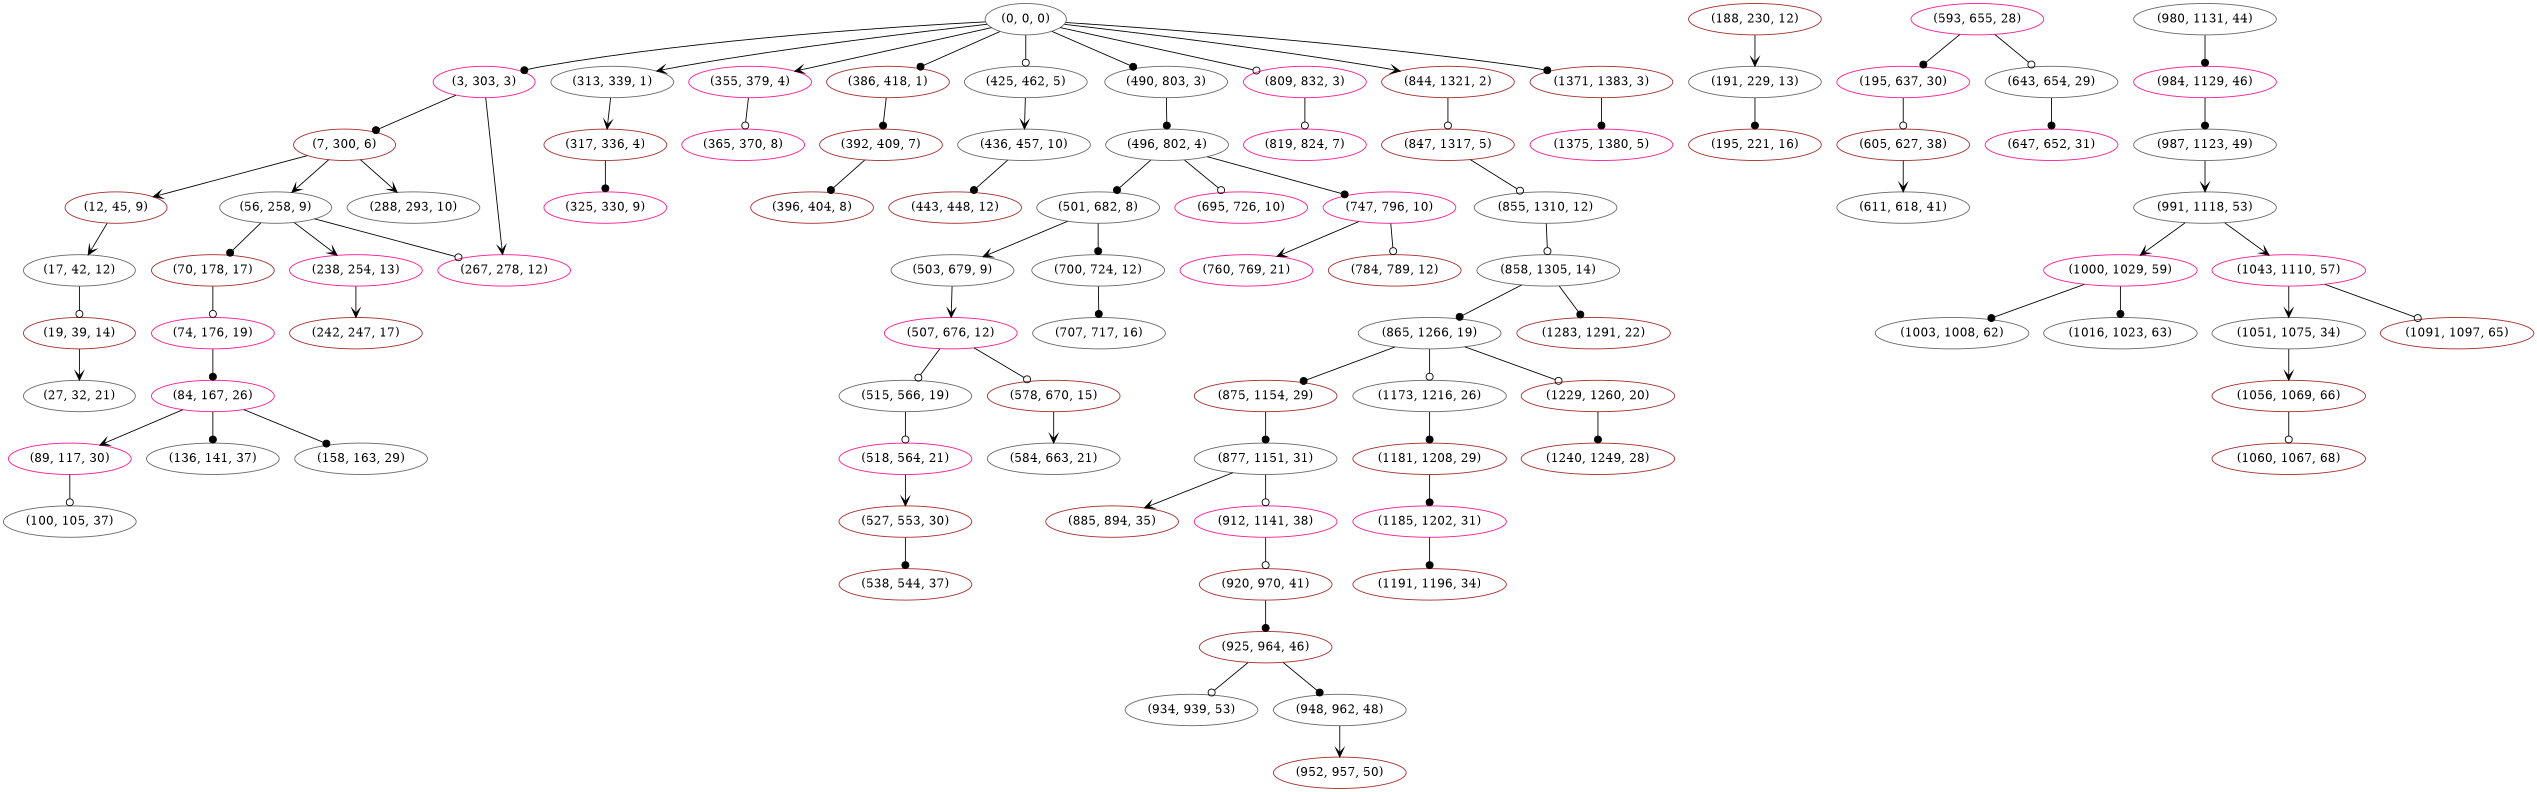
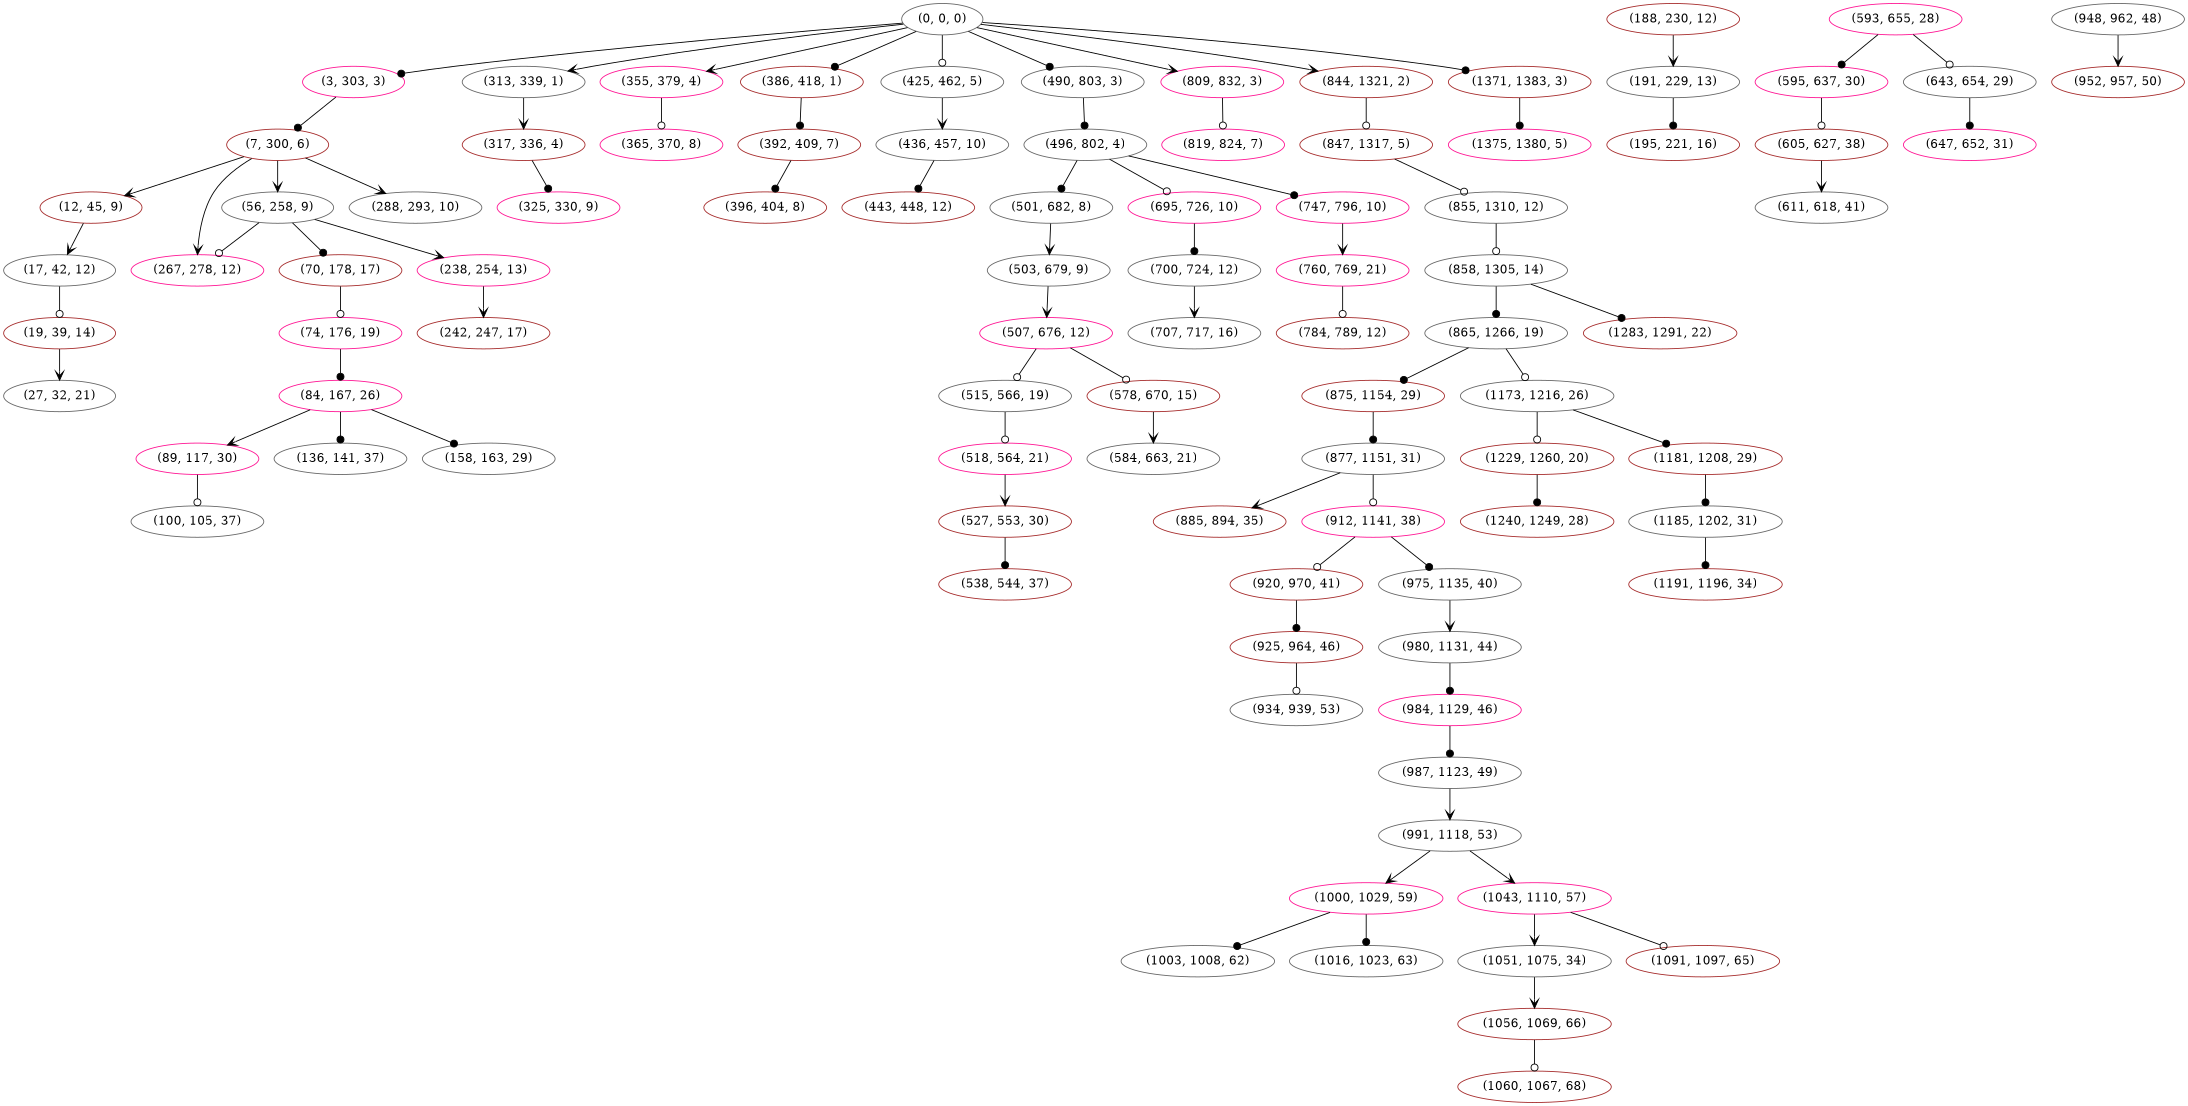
(1157, 49) -> (1073, 48)
(1903, 82) -> (1821, 82)
(494, 172) -> (213, 194)
(1098, 236) -> (1194, 236)
(1392, 236) -> (1343, 298)
(1099, 298) -> (1194, 298)
(1510, 363) -> (1537, 424)
(1430, 522) -> (1705, 522)
none -> (1450, 584)
(1300, 676) -> none
